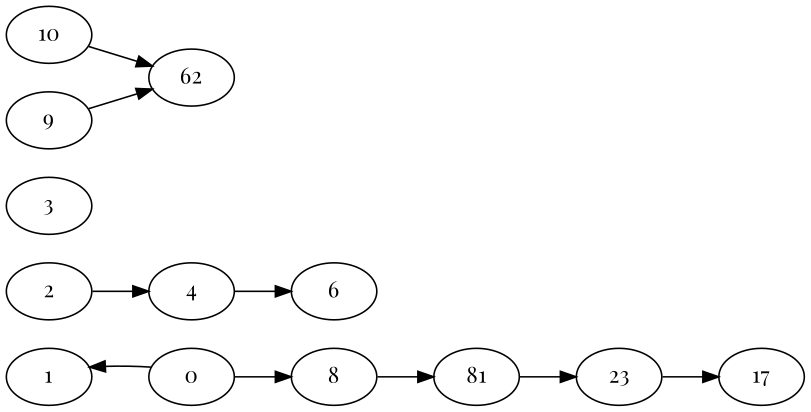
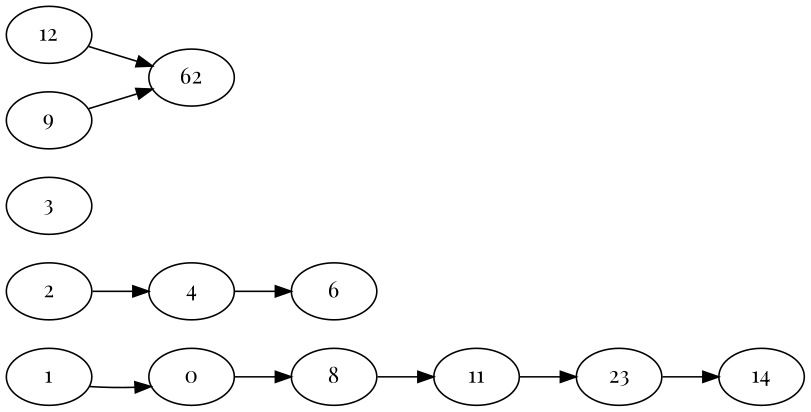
(49, 35) -> (49, 35)
(128, 366) -> (112, 387)
(477, 377) -> (477, 377)
(762, 377) -> (762, 377)
